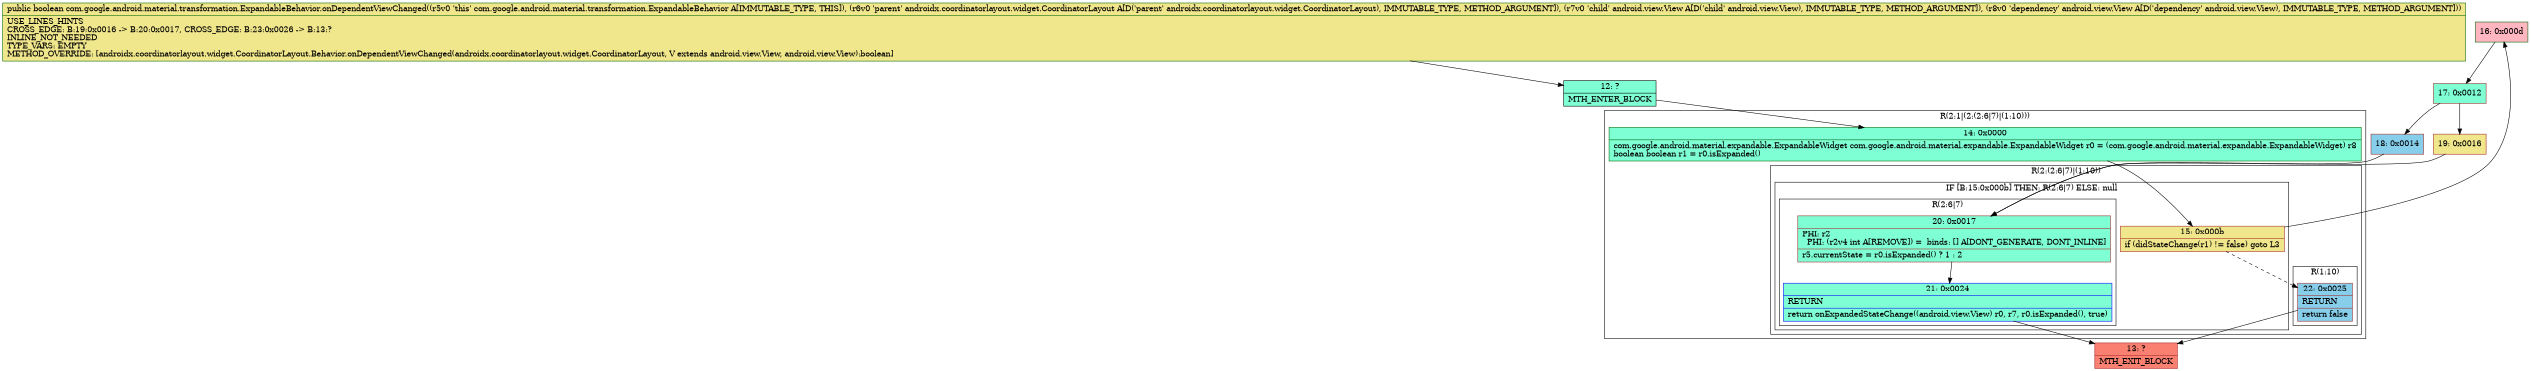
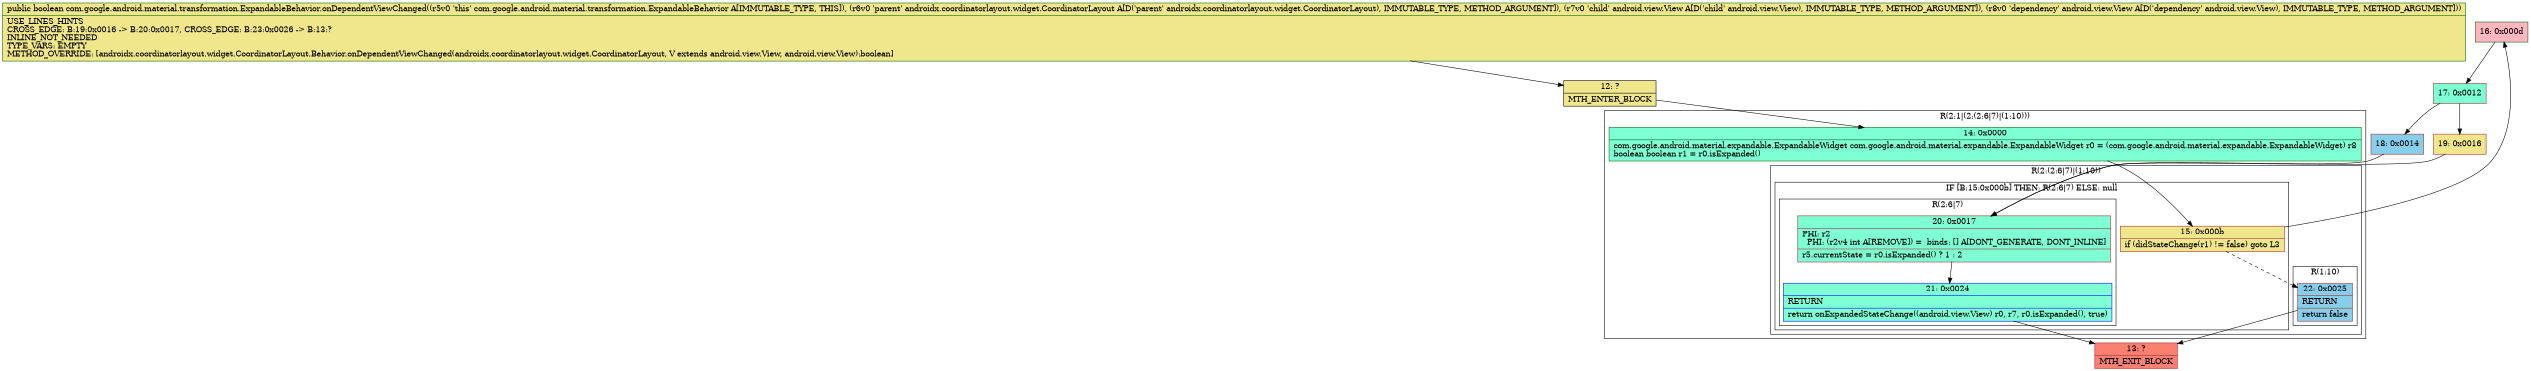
(1610, 93) -> (1610, 93)
